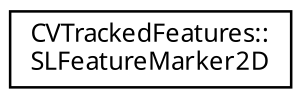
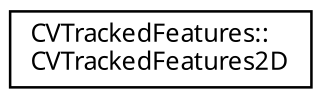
(151, 49) -> (161, 49)
